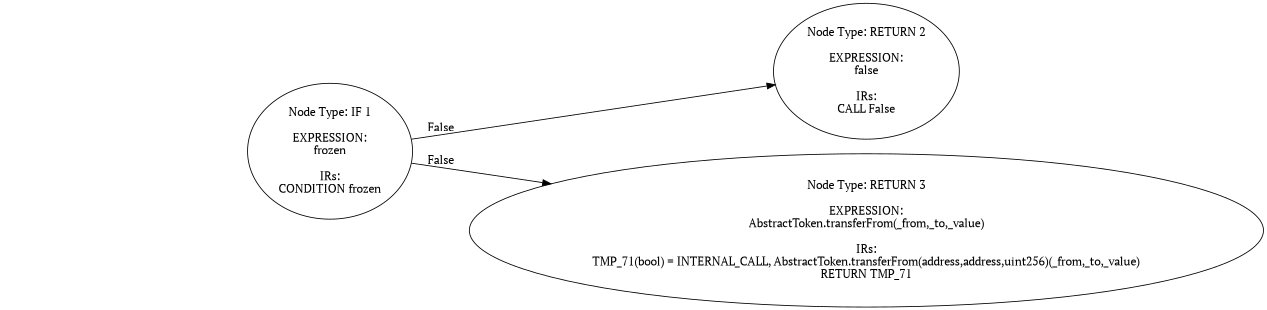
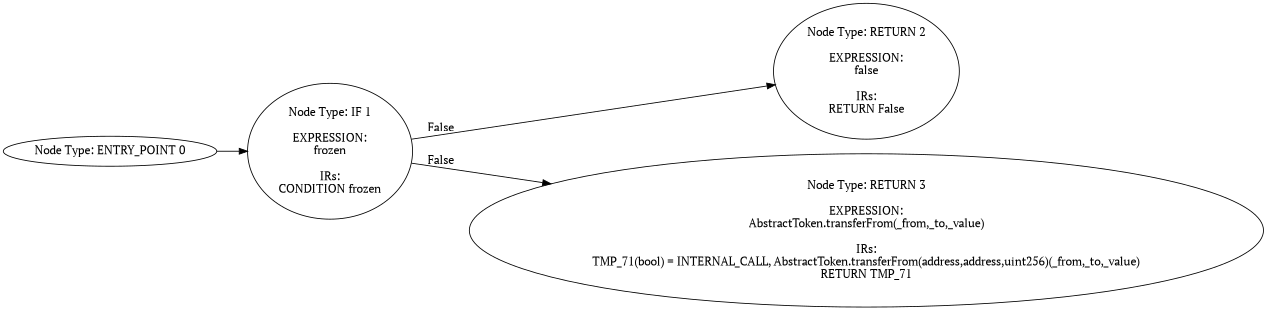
(866, 71) -> (866, 71)
none -> (110, 151)
